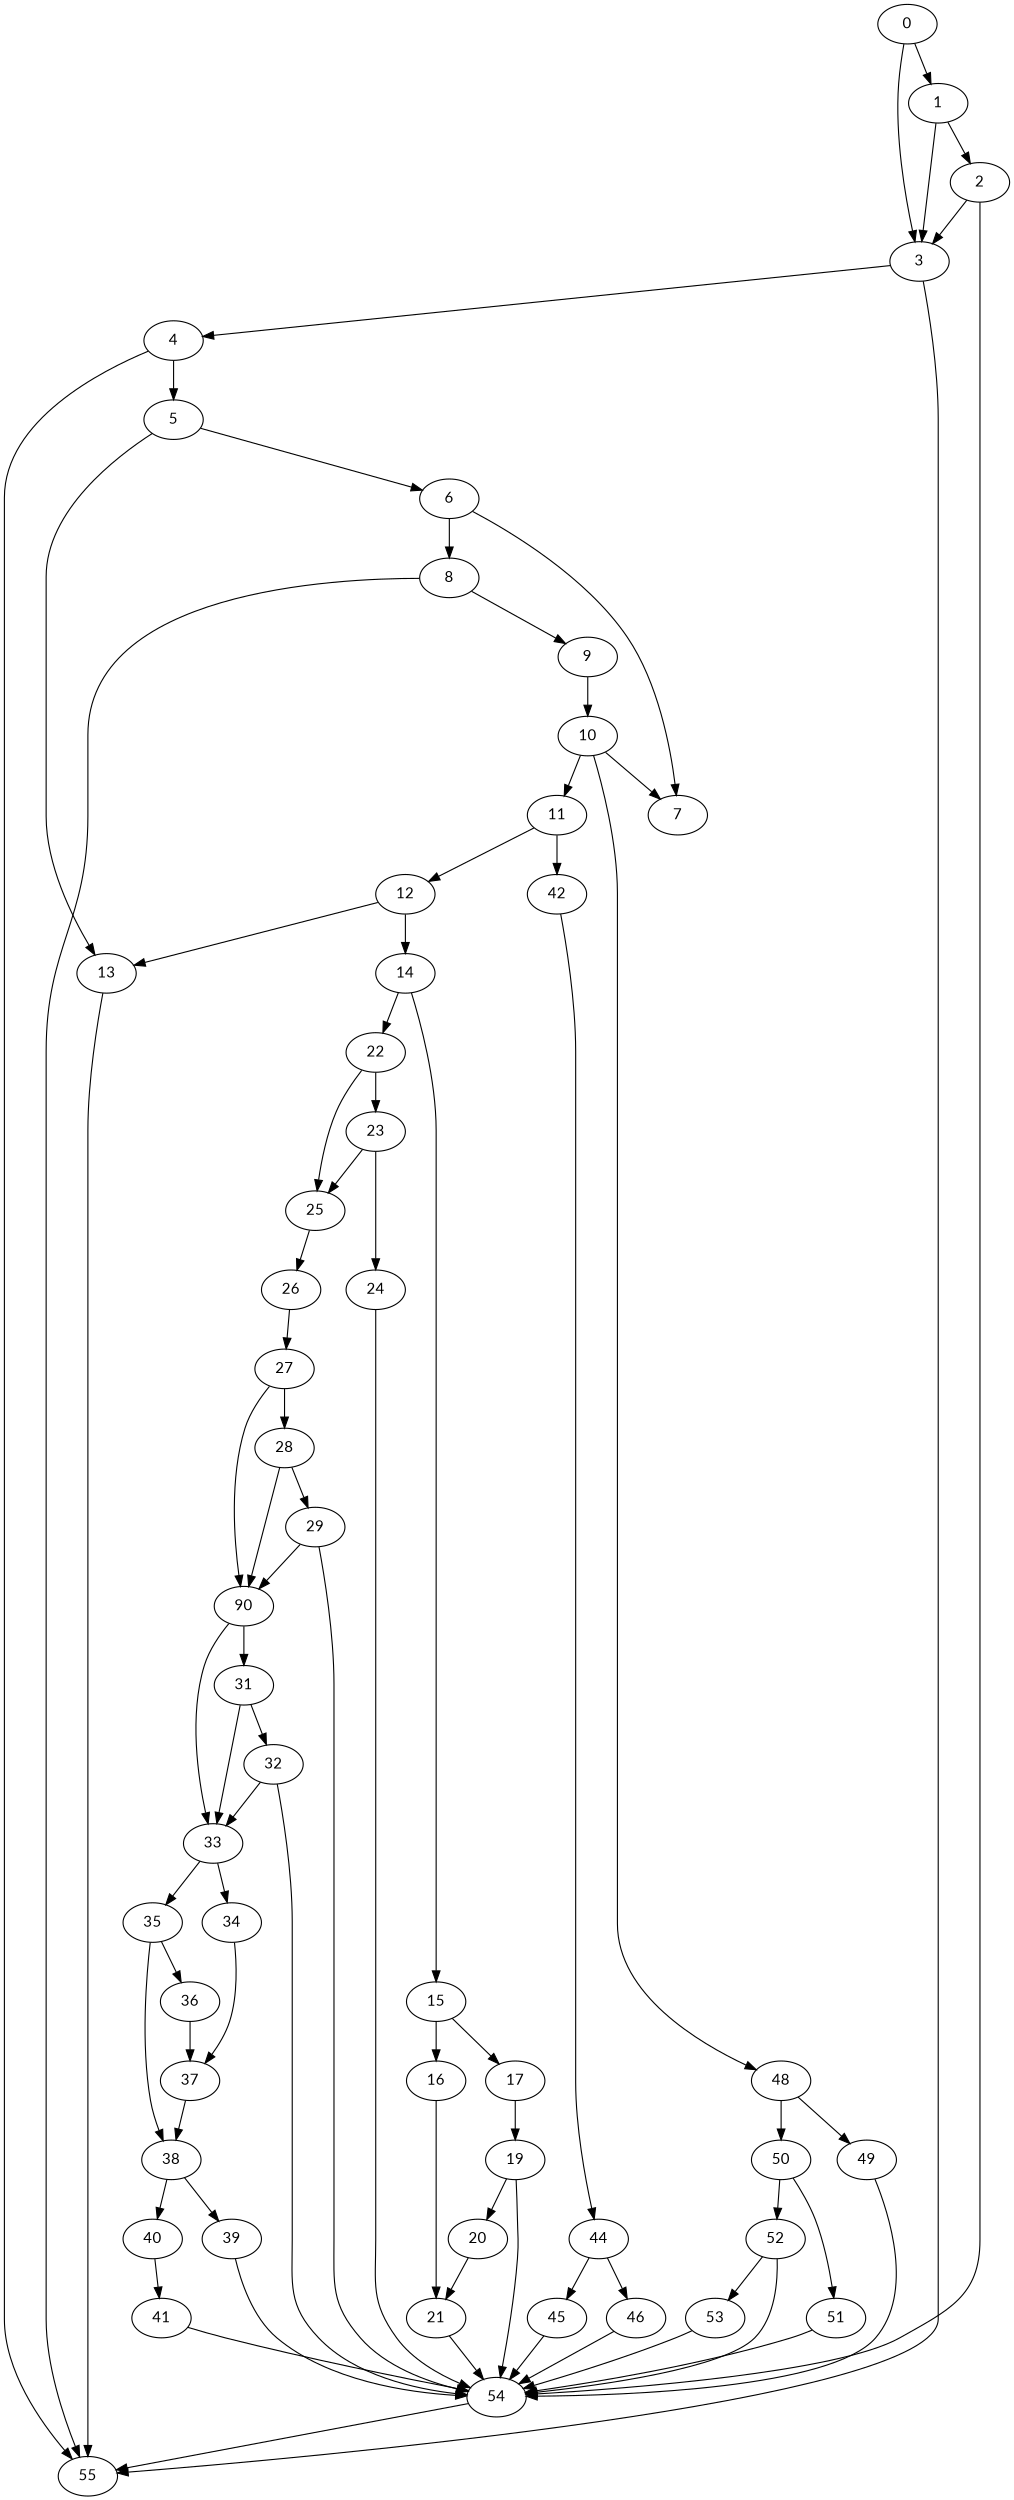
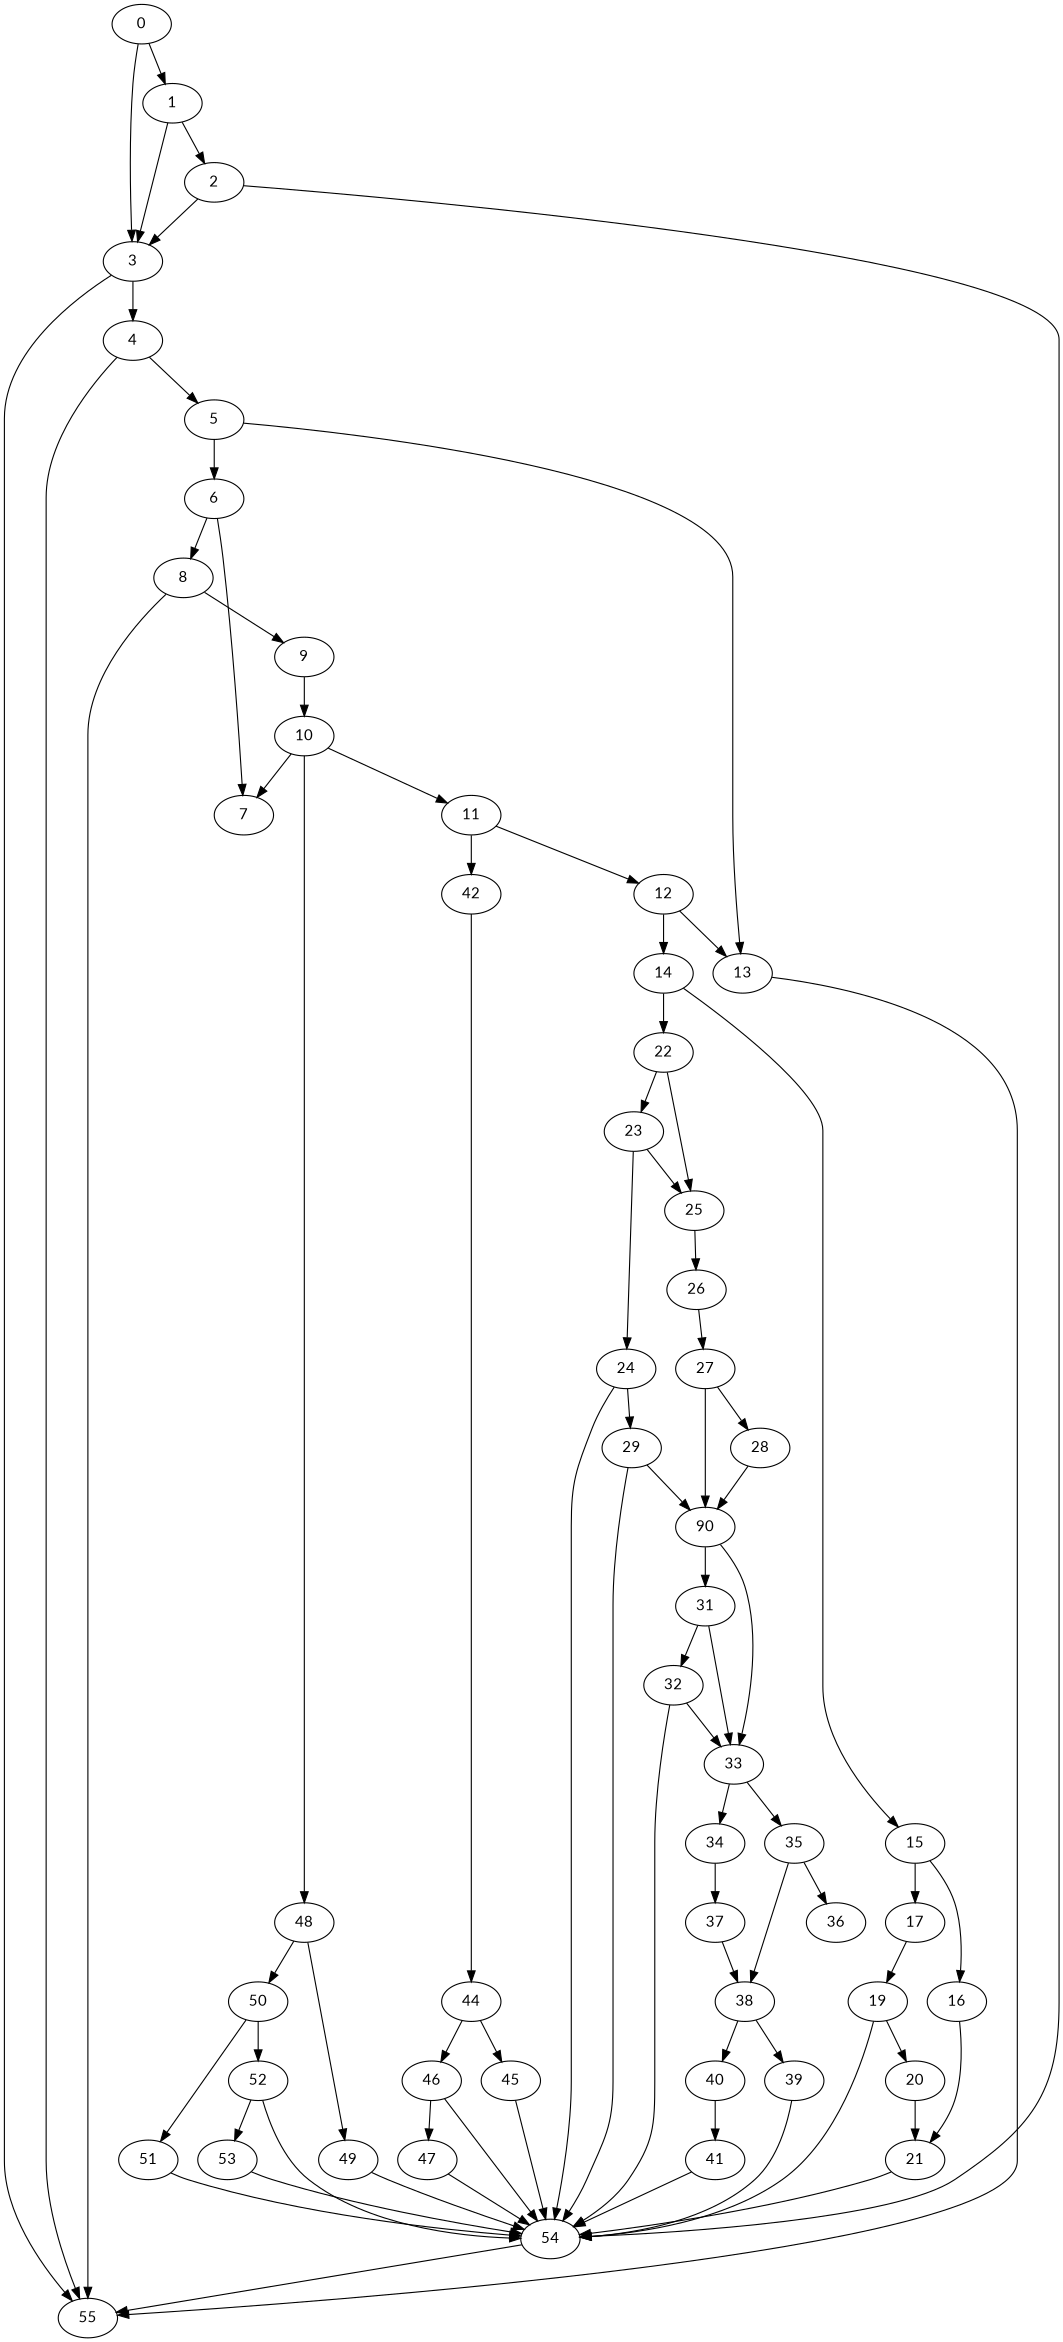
(298, 1482) -> (629, 1403)
(190, 2036) -> none
none -> (427, 2160)
